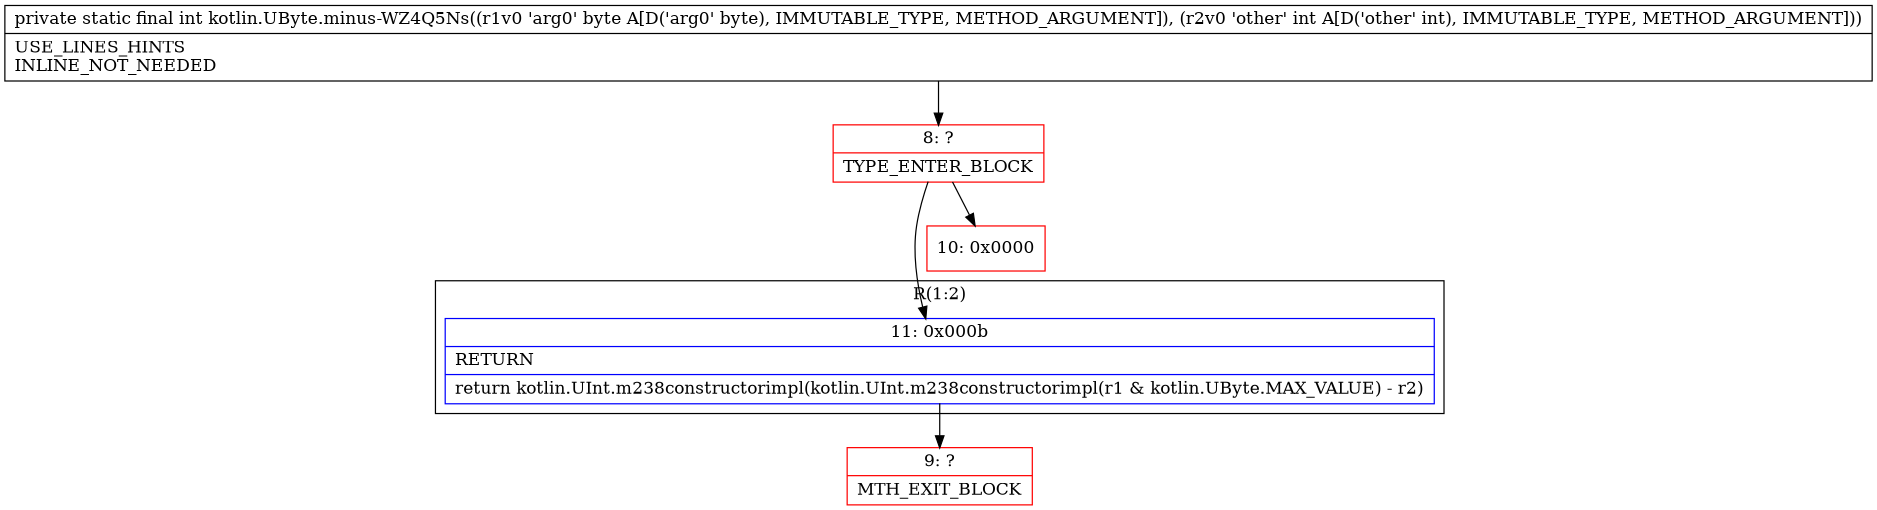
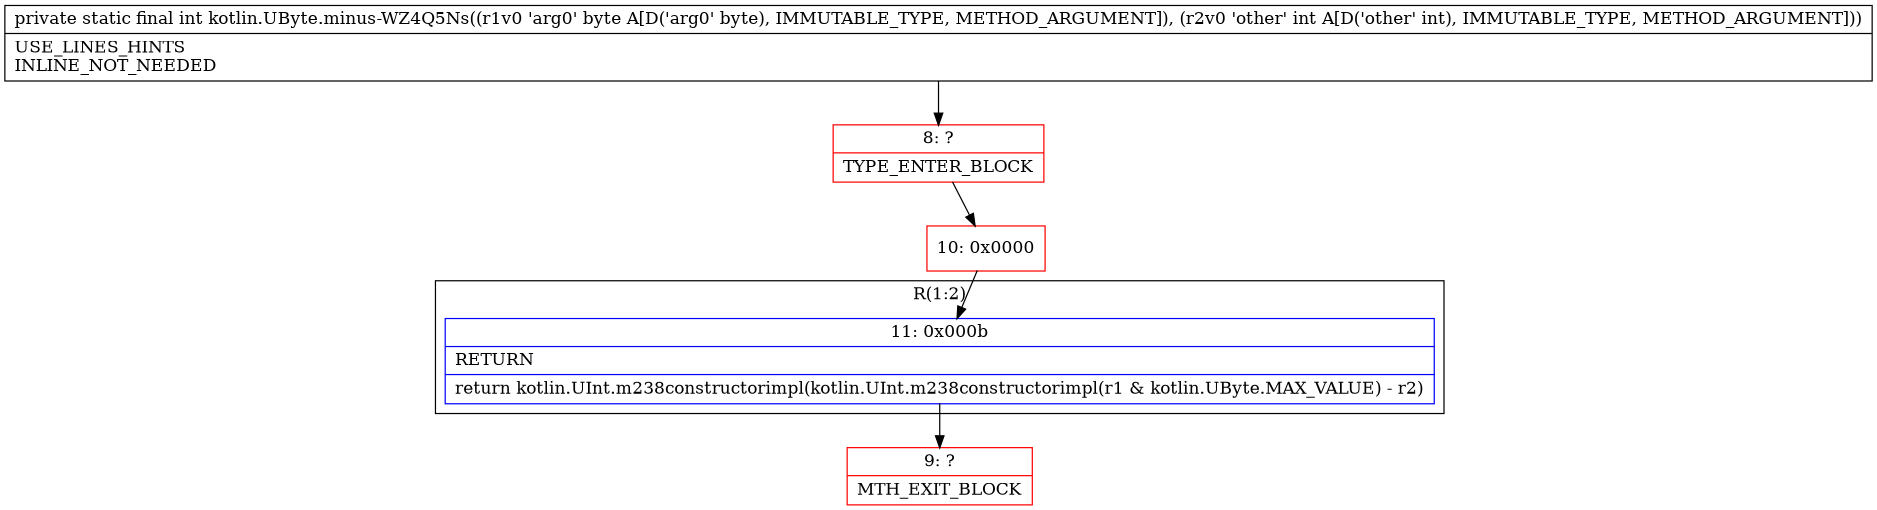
(915, 244) -> (970, 289)
